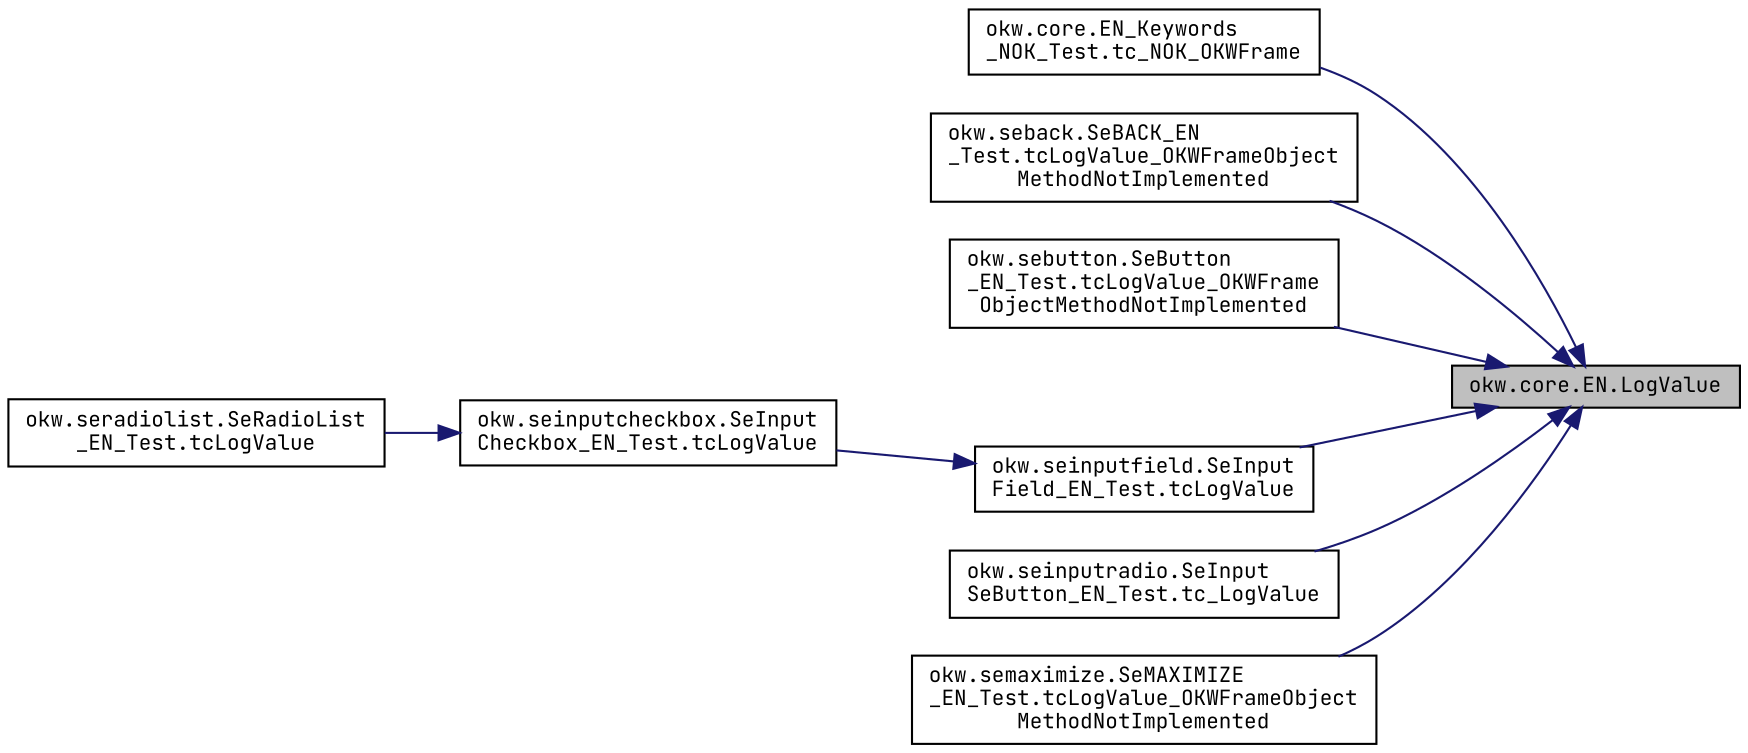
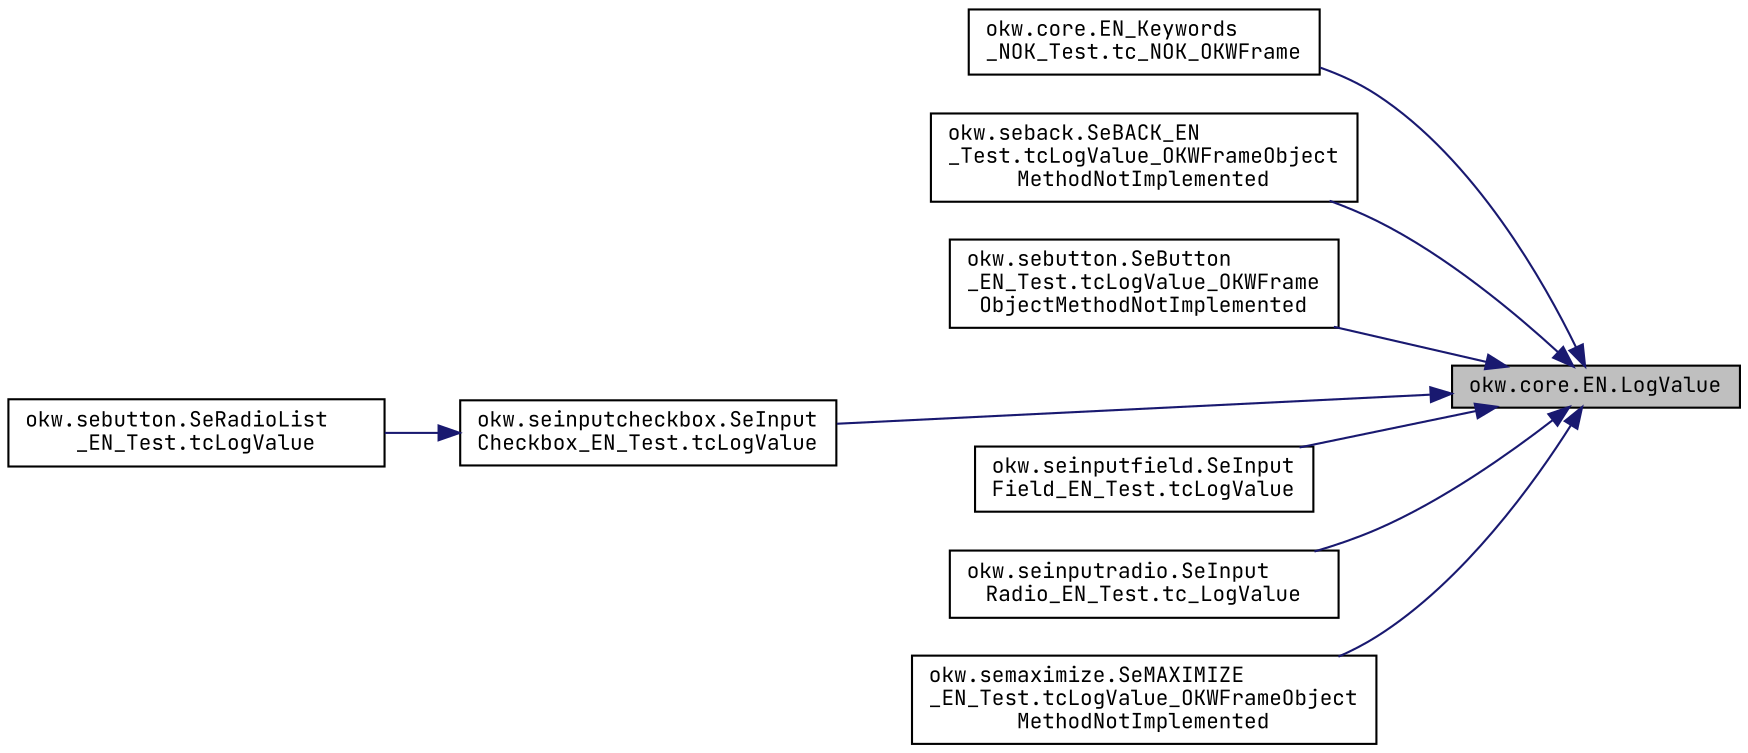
(196, 433) -> (196, 433)
(895, 456) -> (1133, 409)
(1144, 584) -> (1144, 584)
